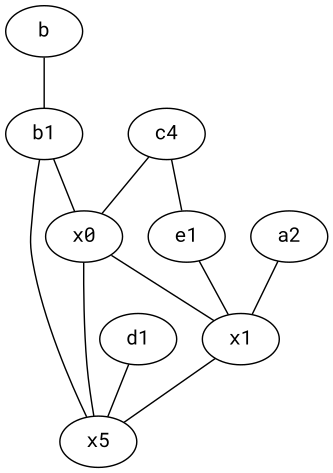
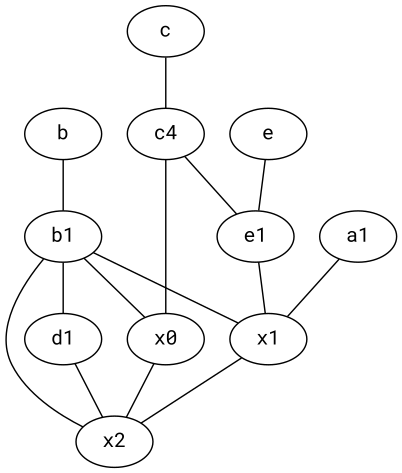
none -> (166, 31)
none -> (268, 134)
(289, 237) -> (358, 237)
none -> (63, 288)
(163, 288) -> (155, 283)
(98, 442) -> (114, 442)
